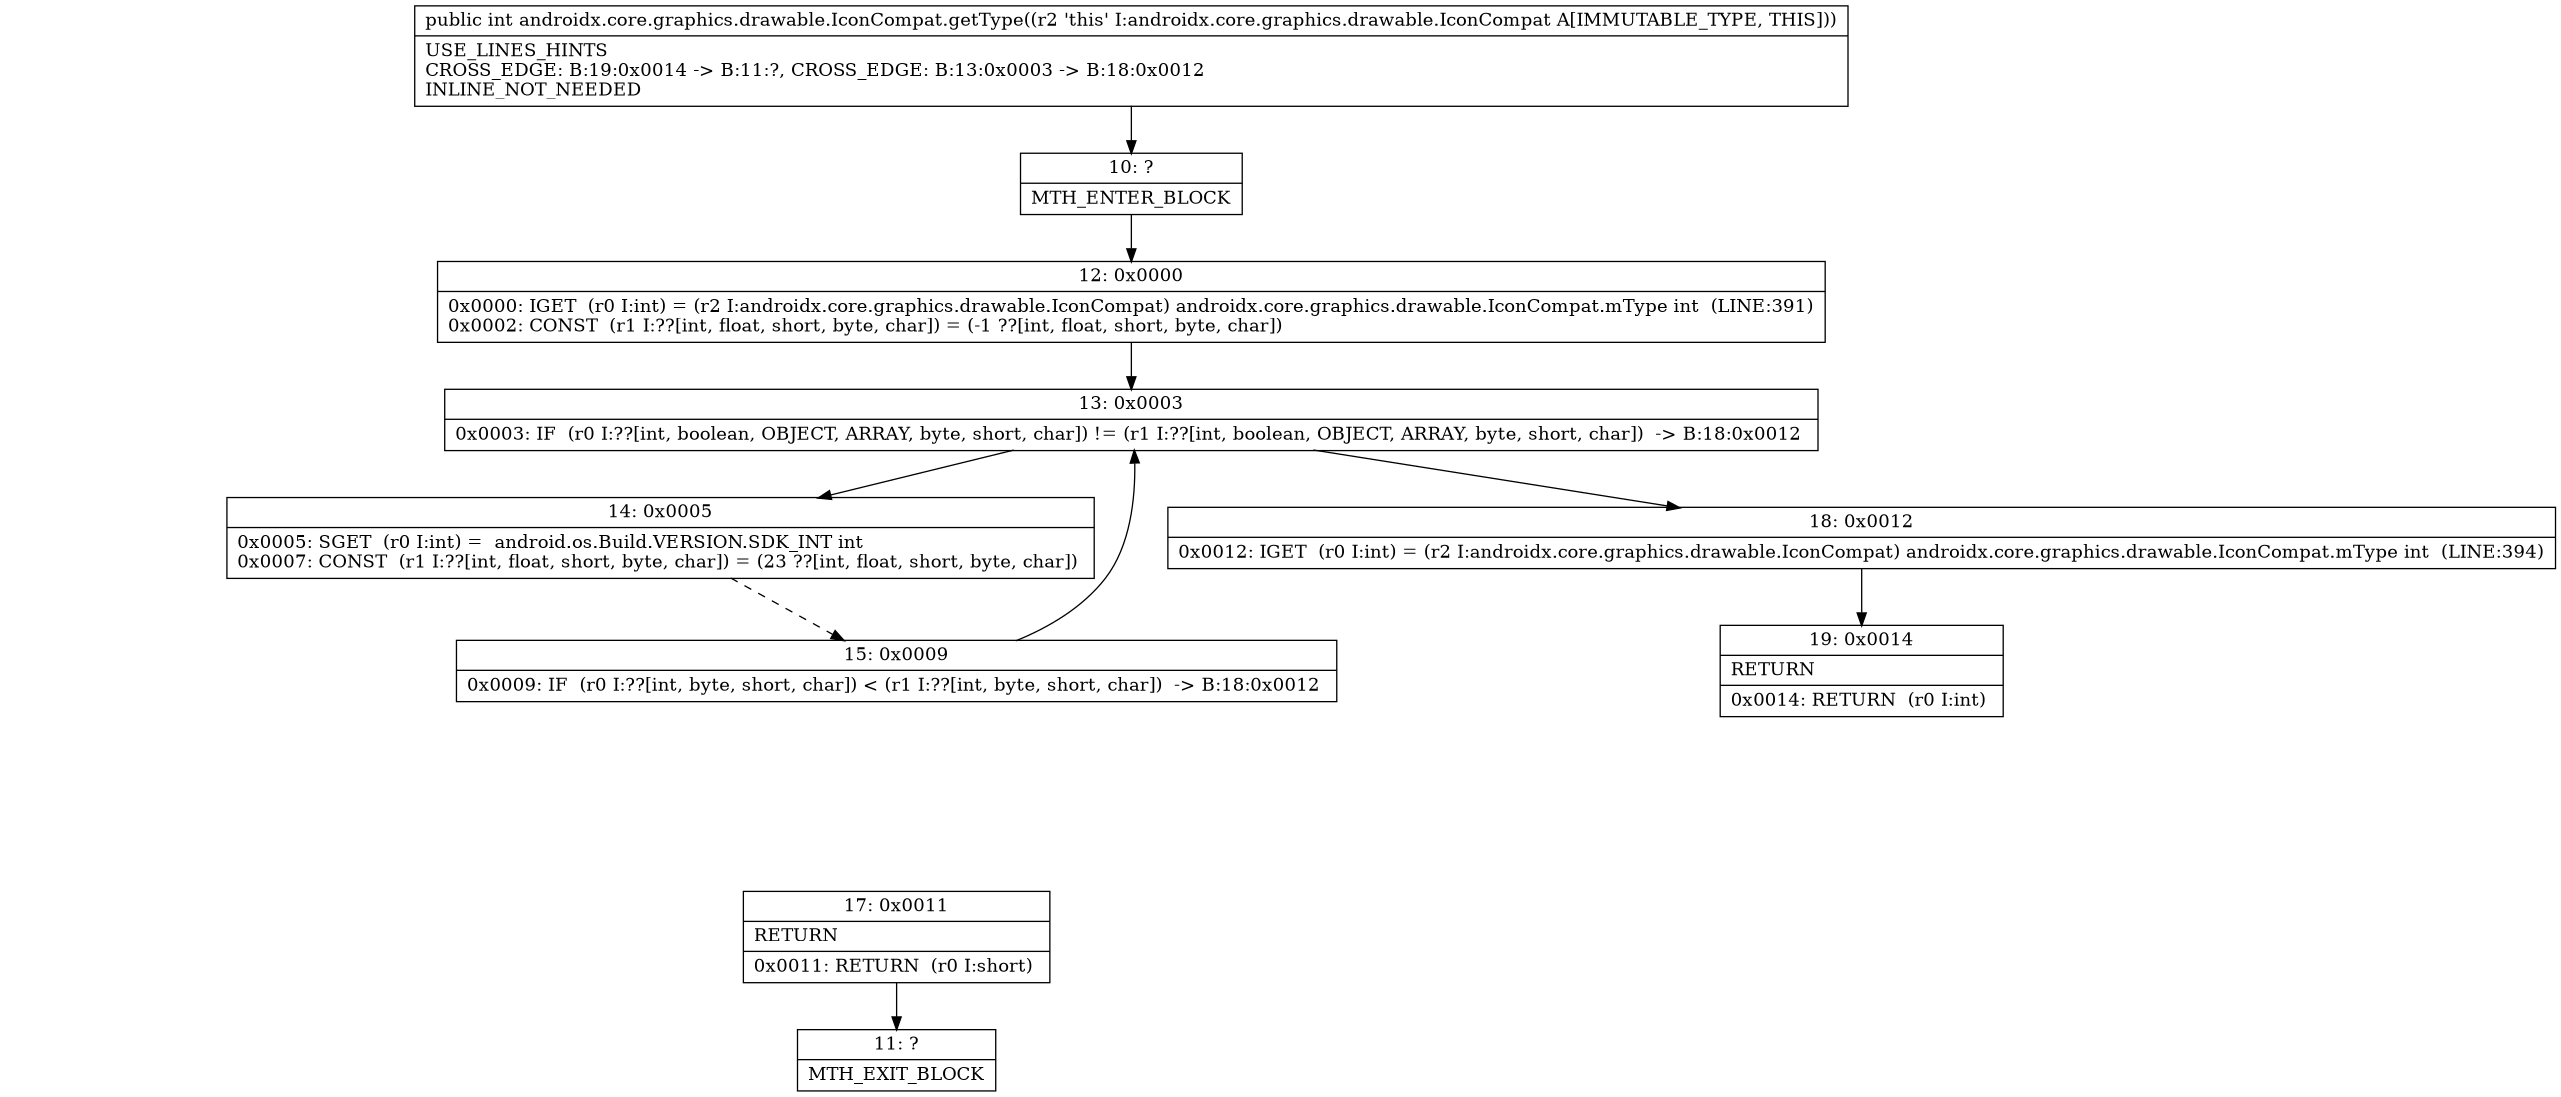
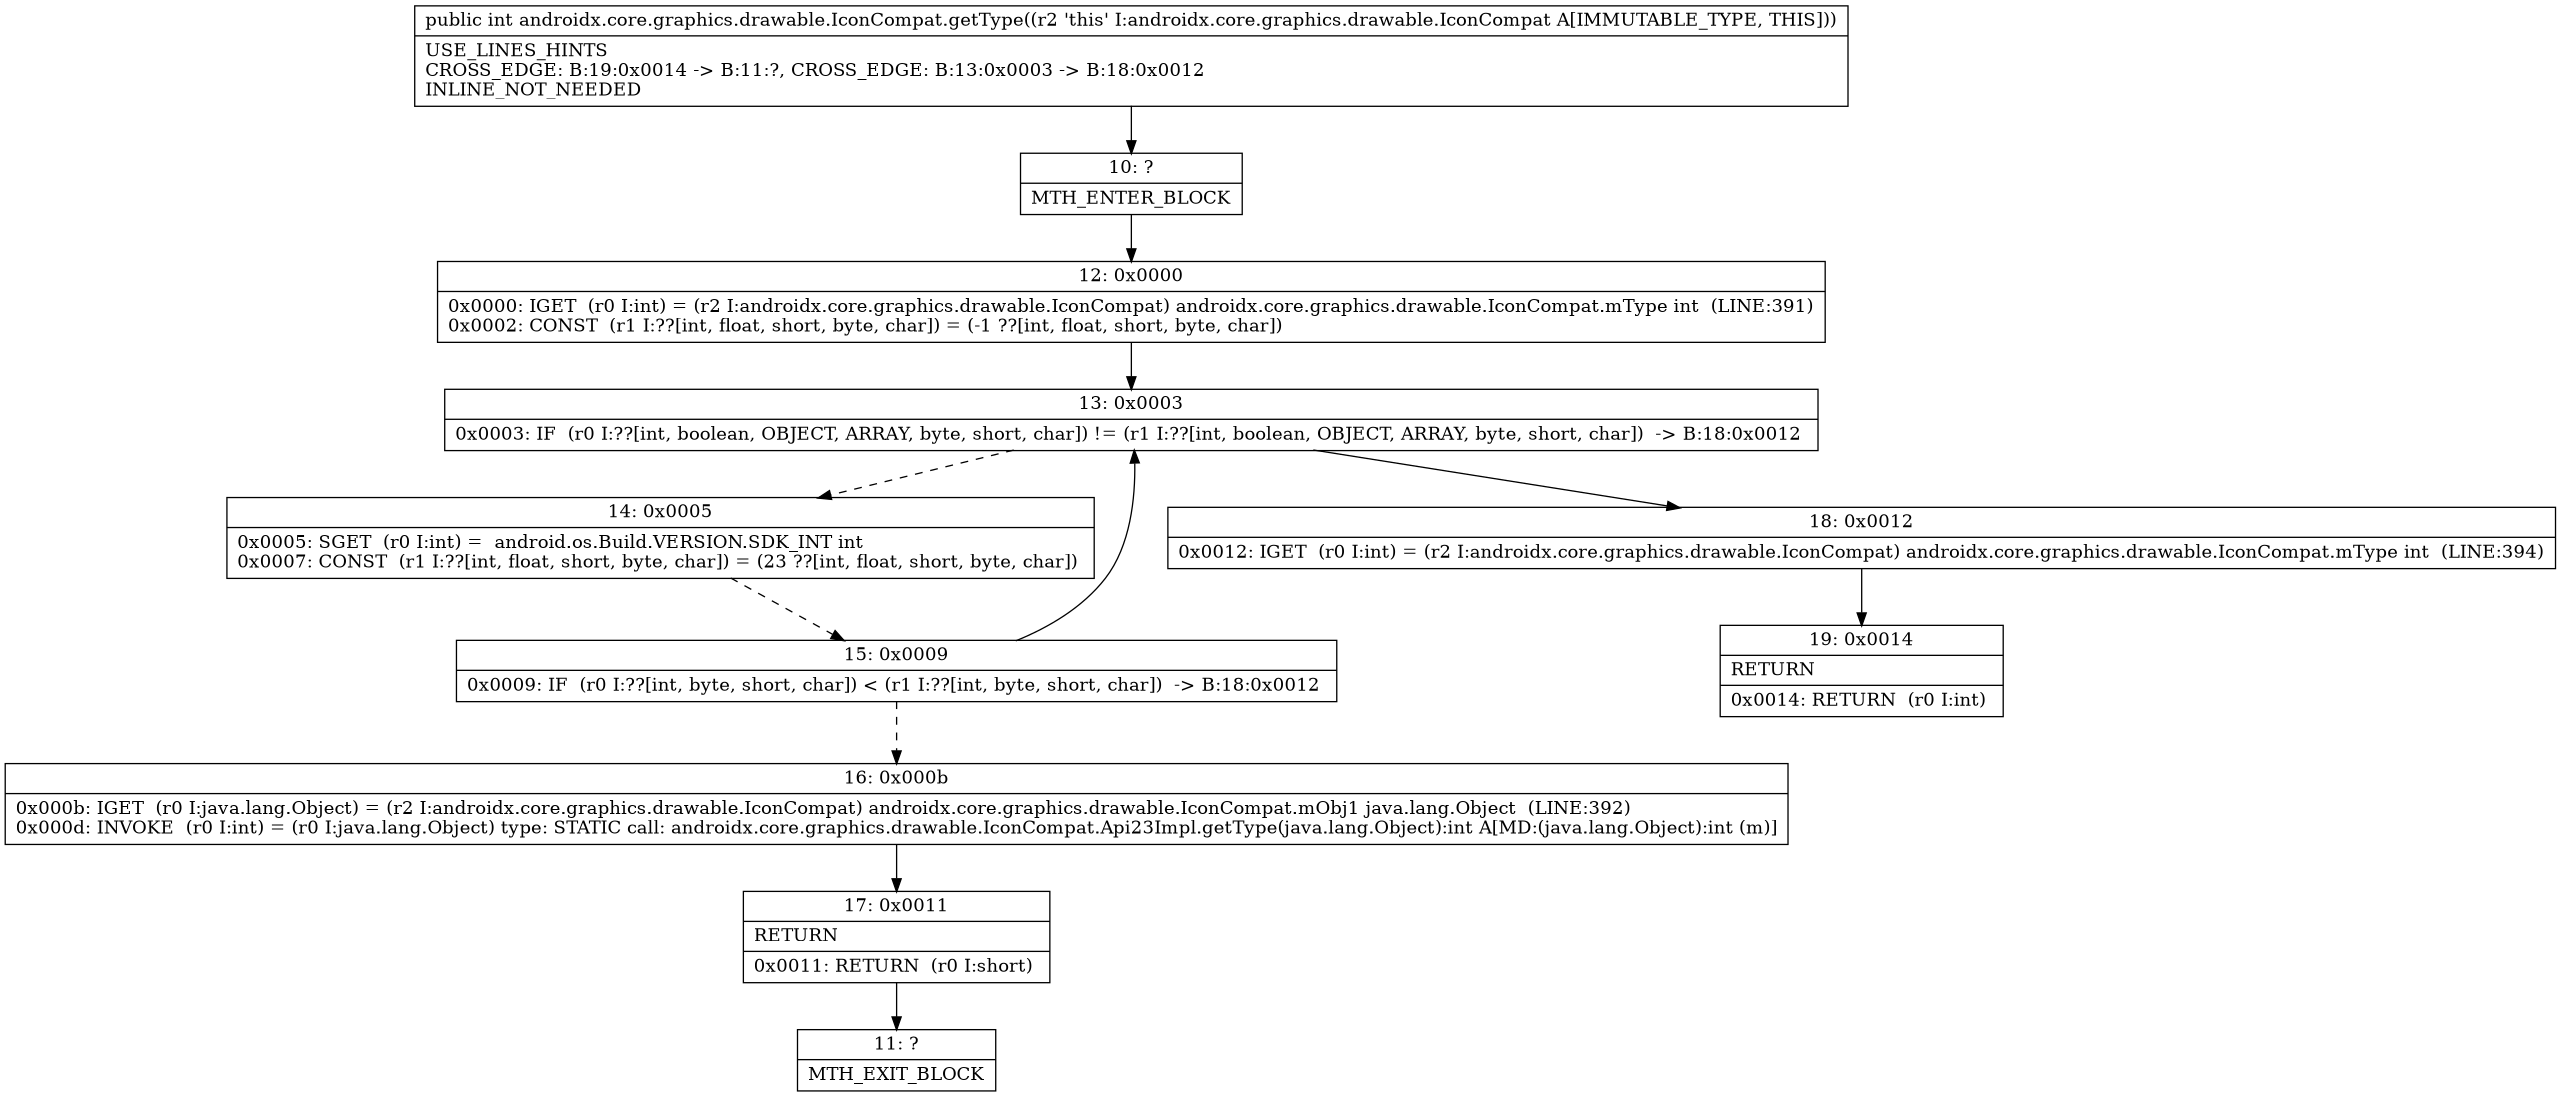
(922, 473) -> (922, 473)
none -> (897, 804)
